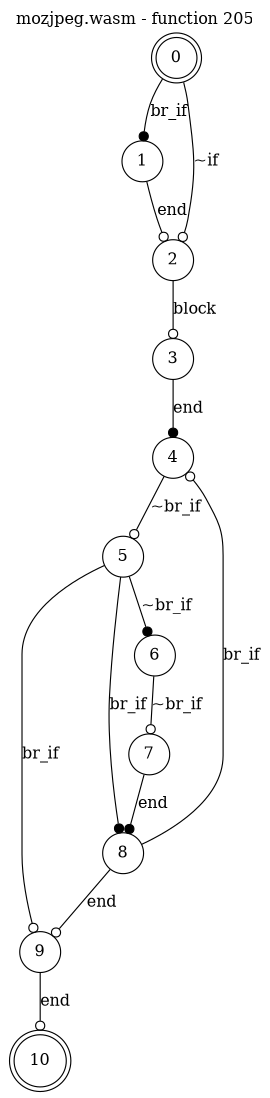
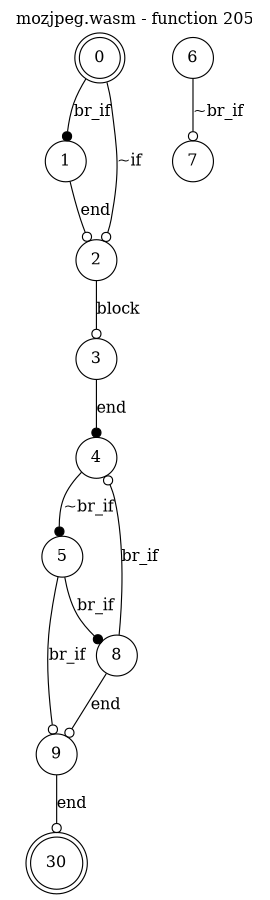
(150, 503) -> (64, 497)
(138, 602) -> none
(137, 800) -> none
(40, 1061) -> (57, 863)
